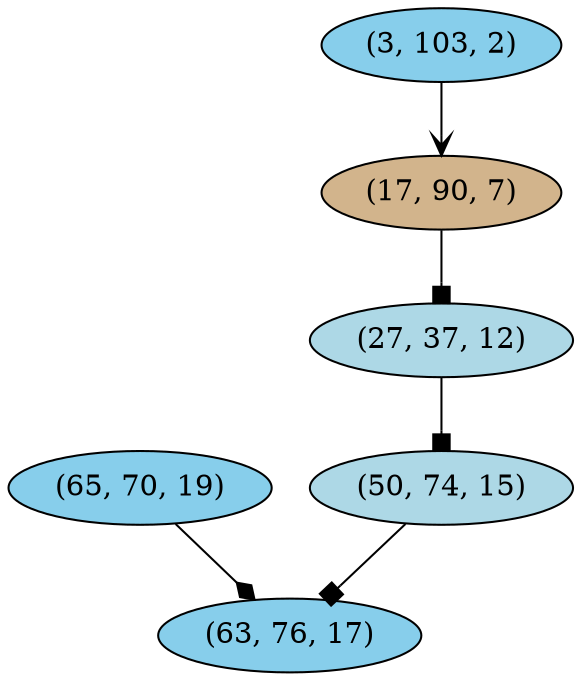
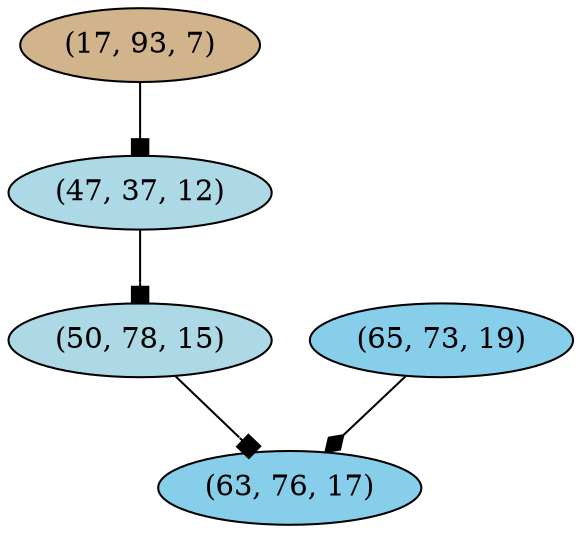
(441, 45) -> none
(441, 193) -> (140, 45)
(441, 340) -> (140, 193)
(140, 488) -> (441, 340)
(441, 488) -> (140, 340)
